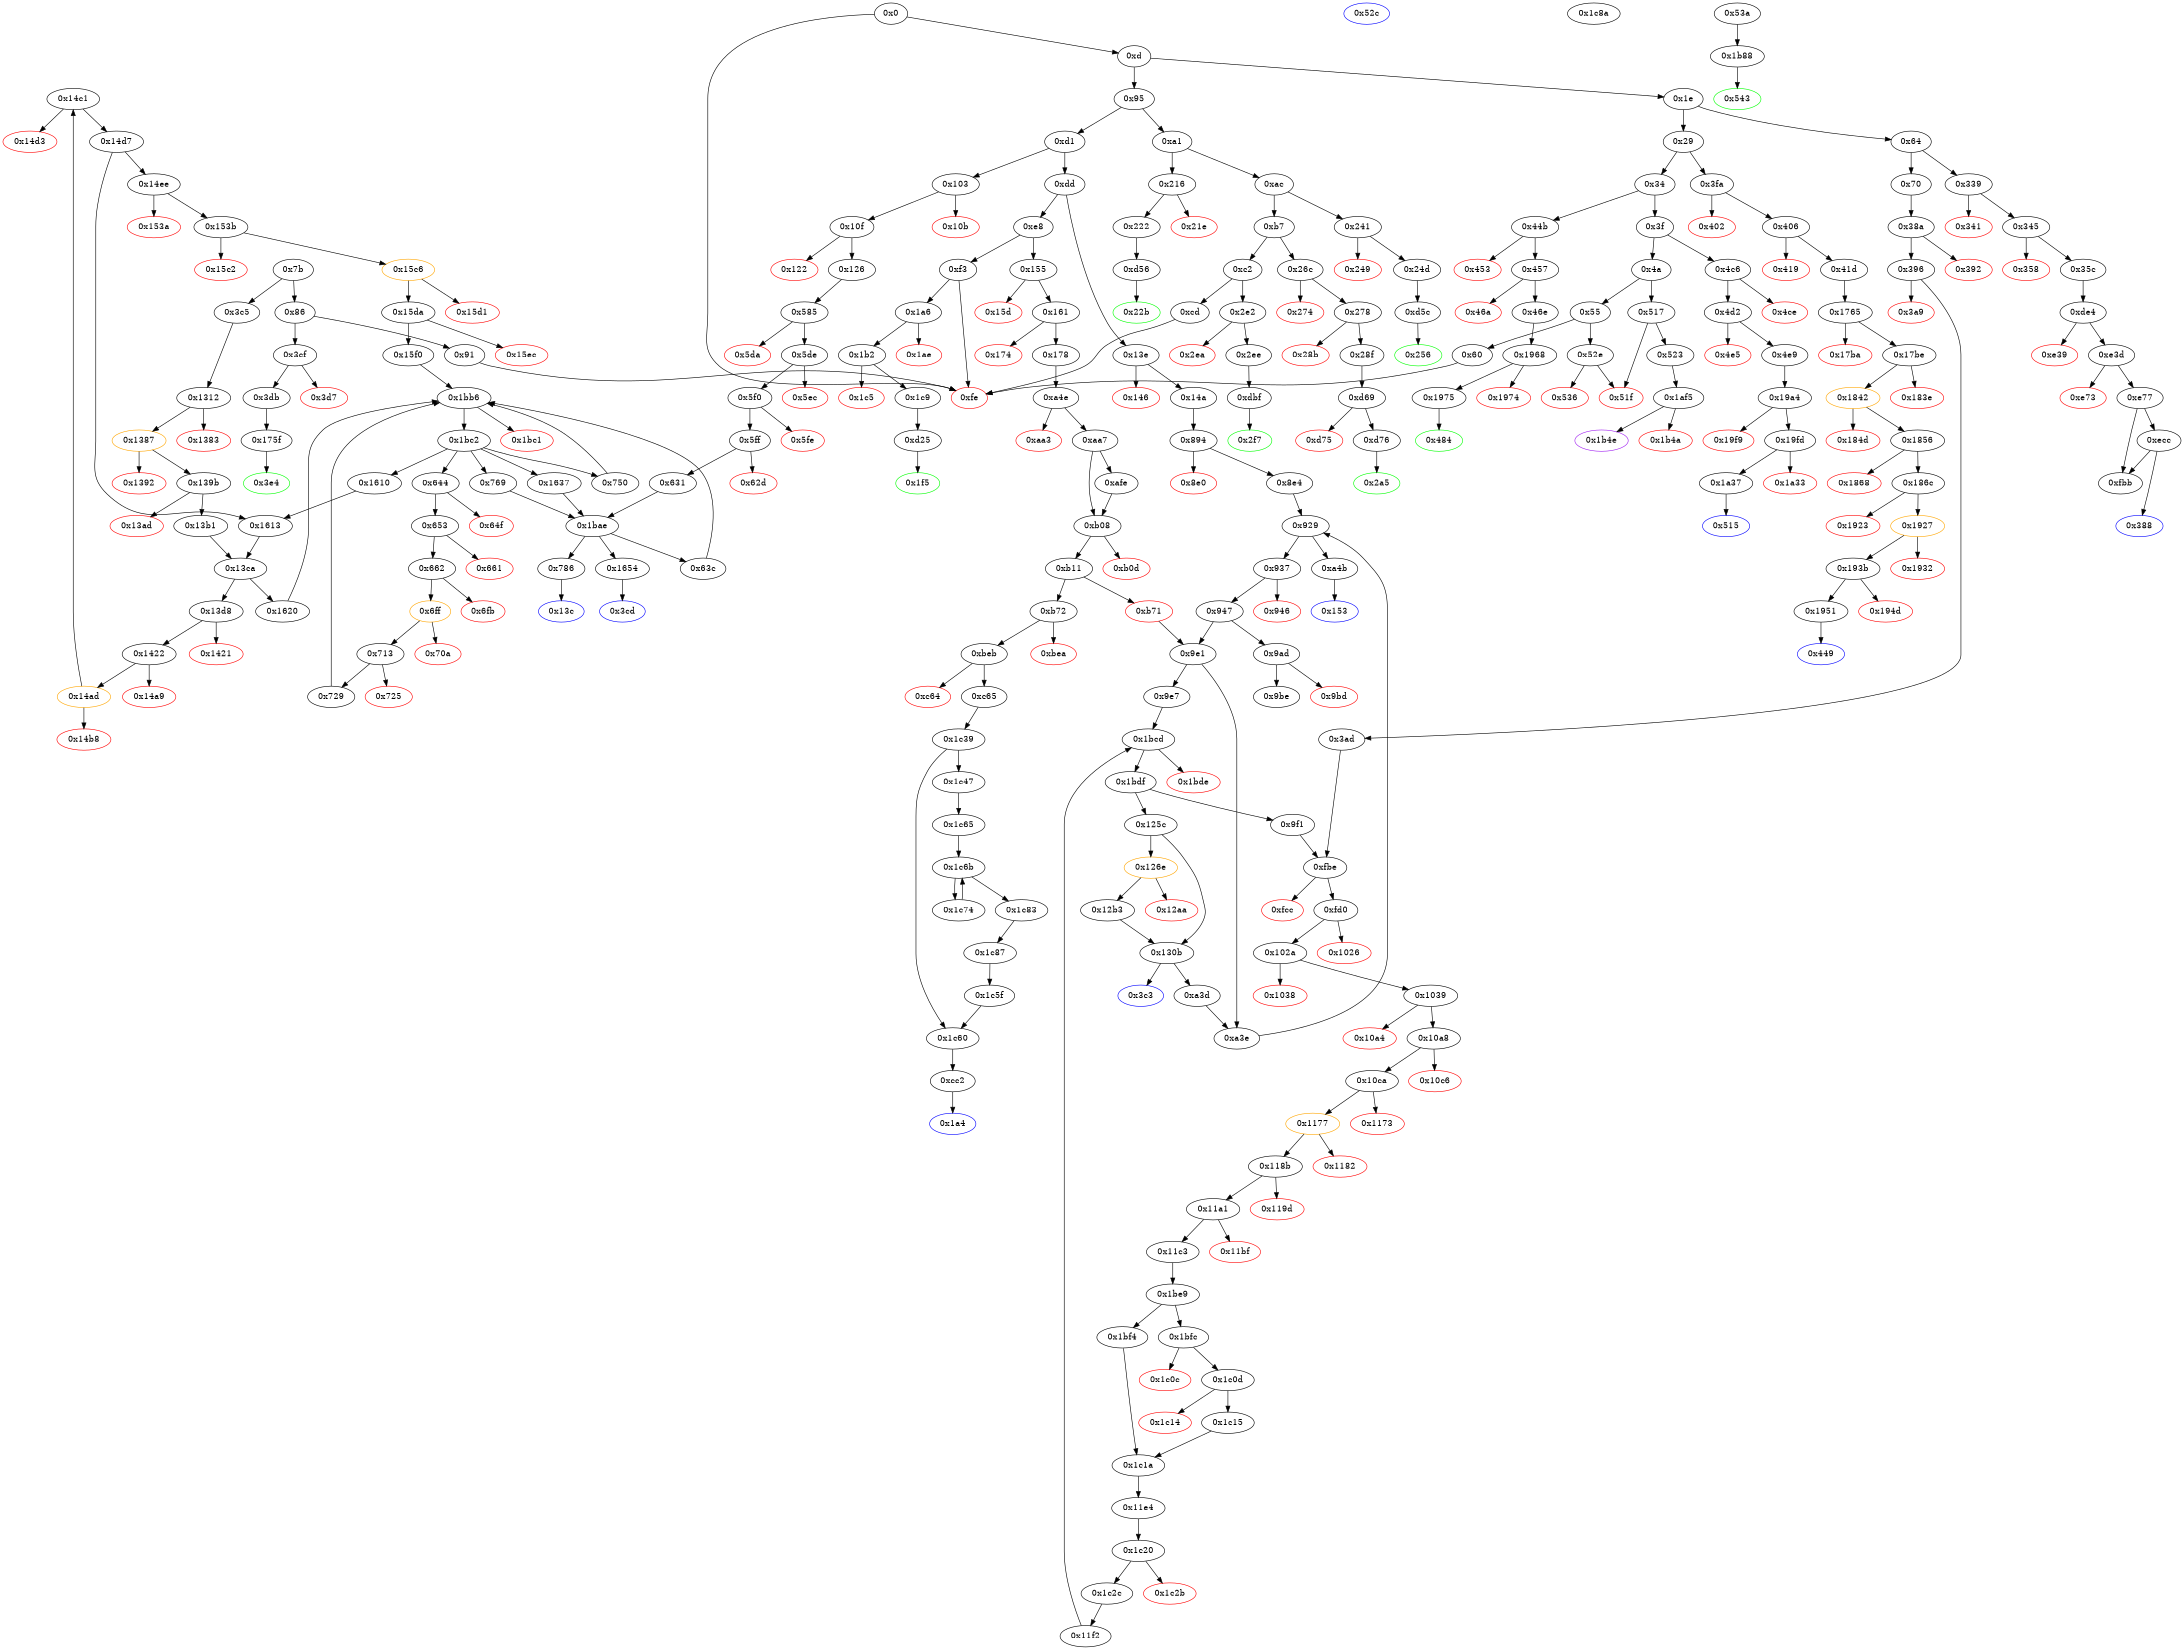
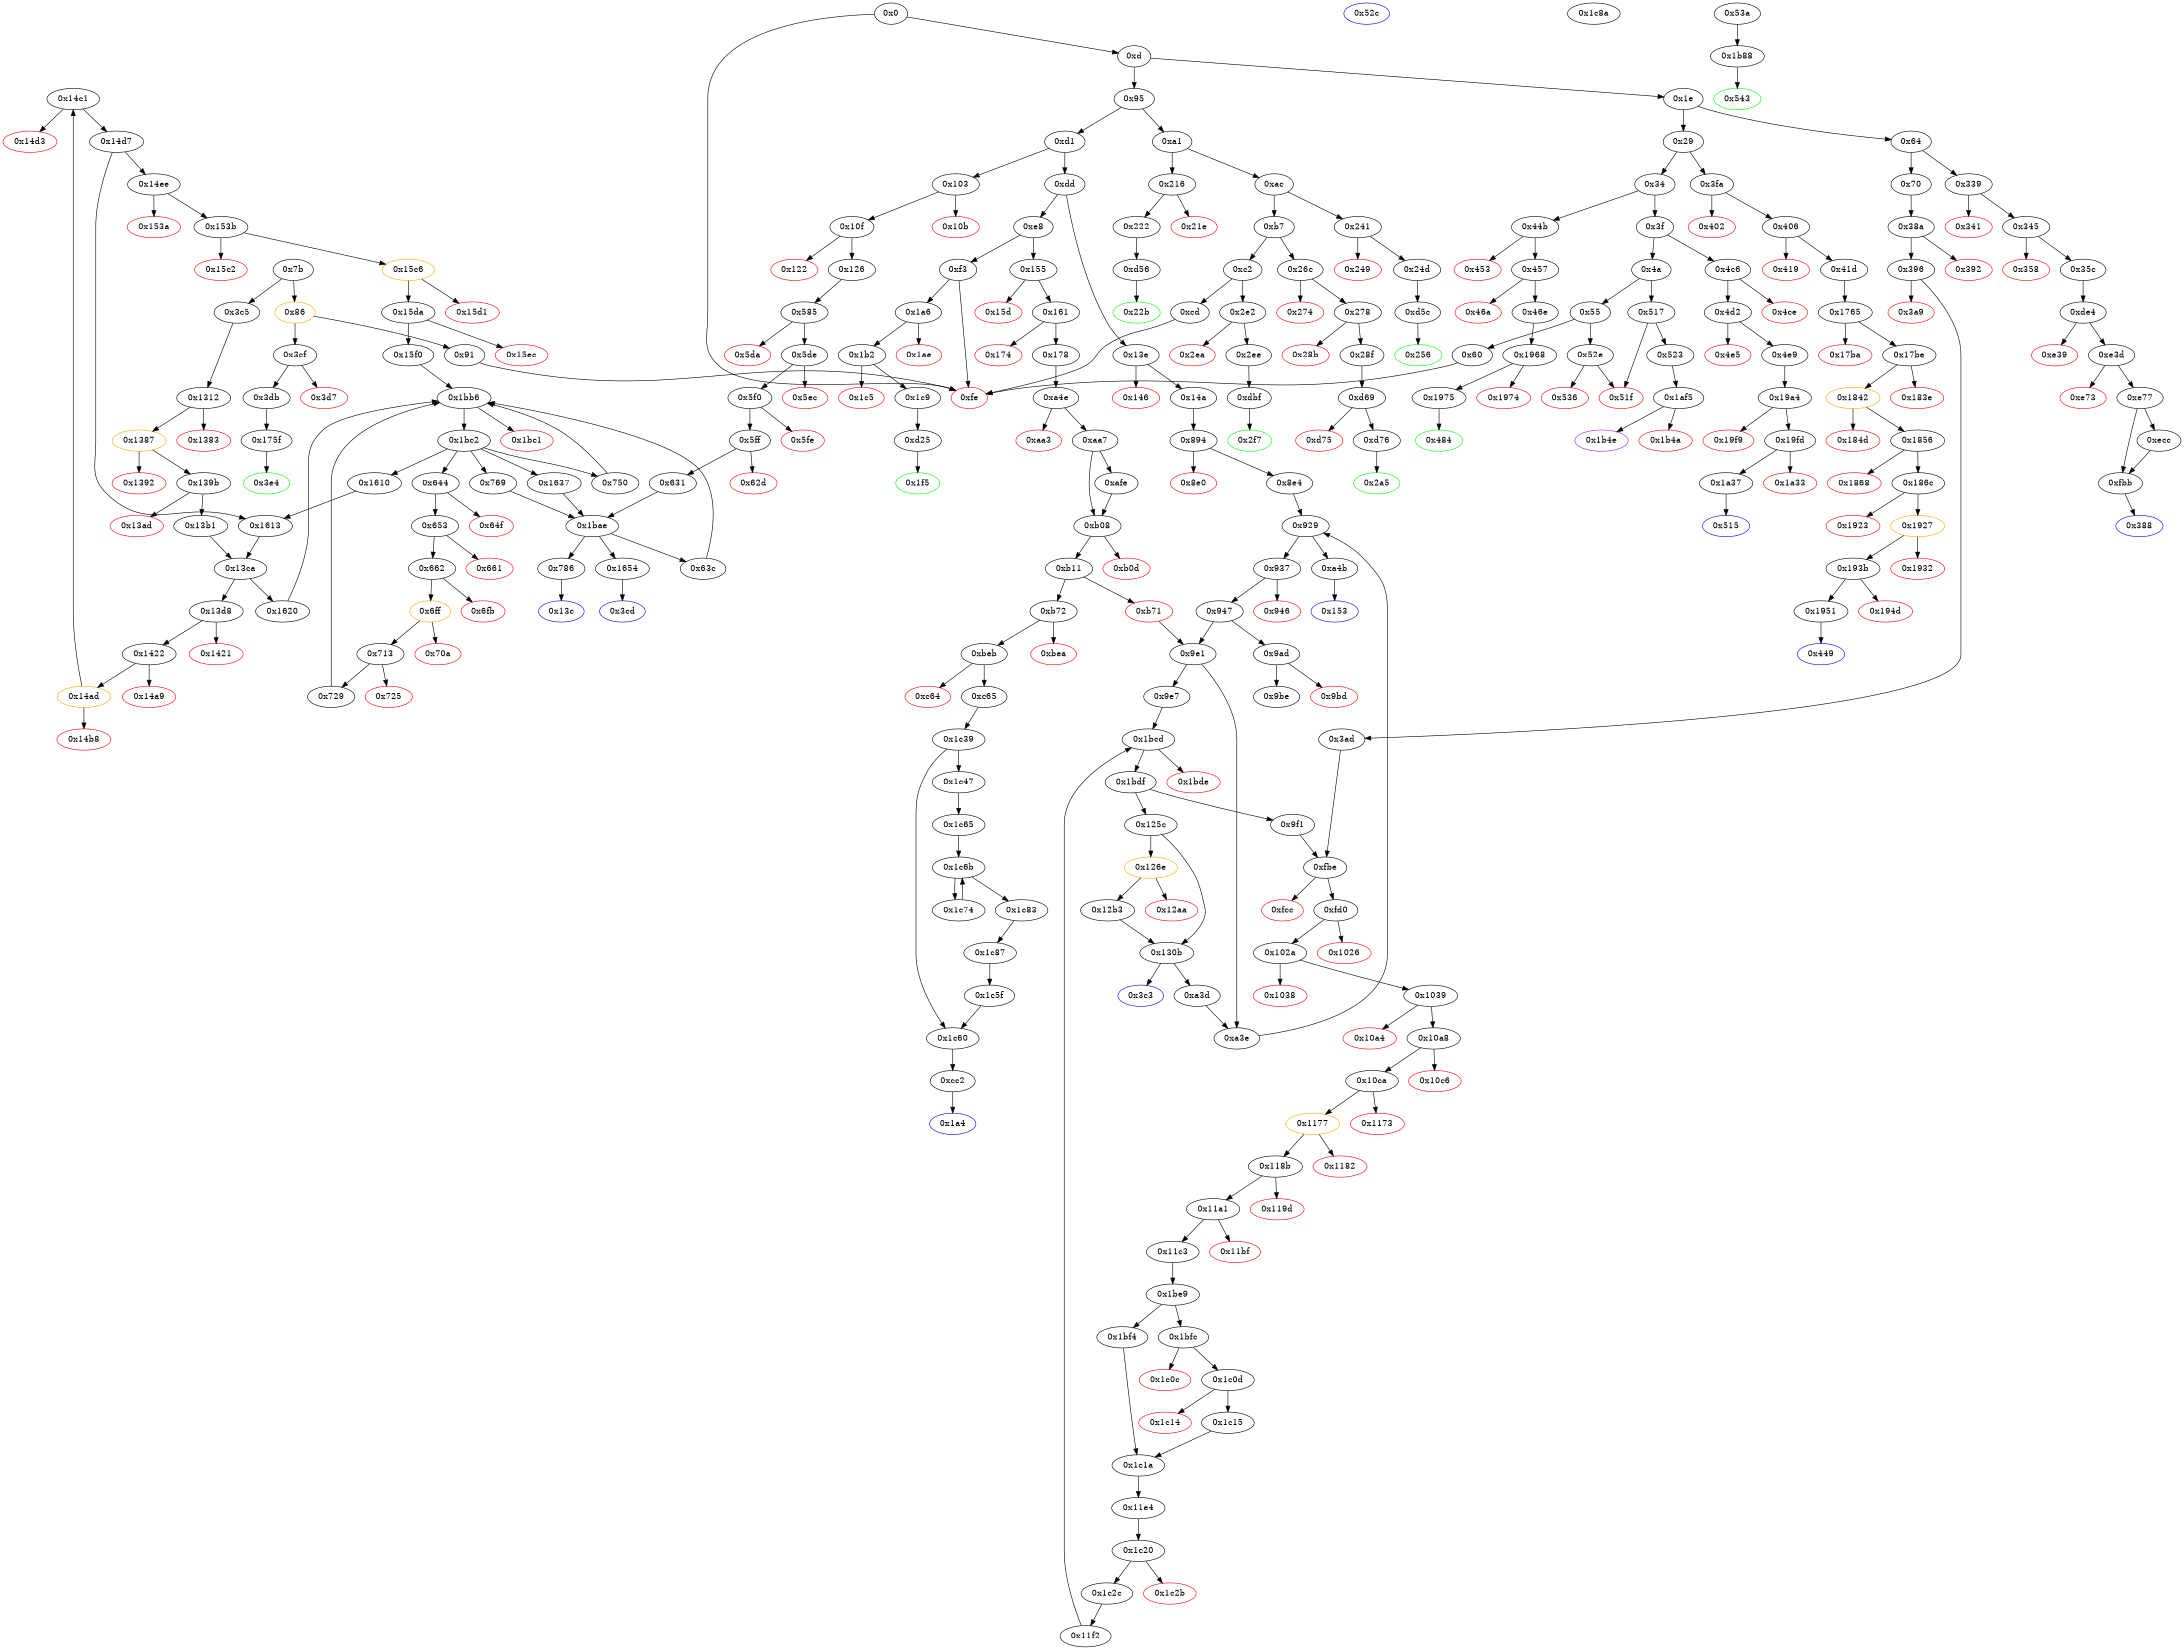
(295, 313) -> (295, 313)
(2151, 480) -> (2129, 502)
